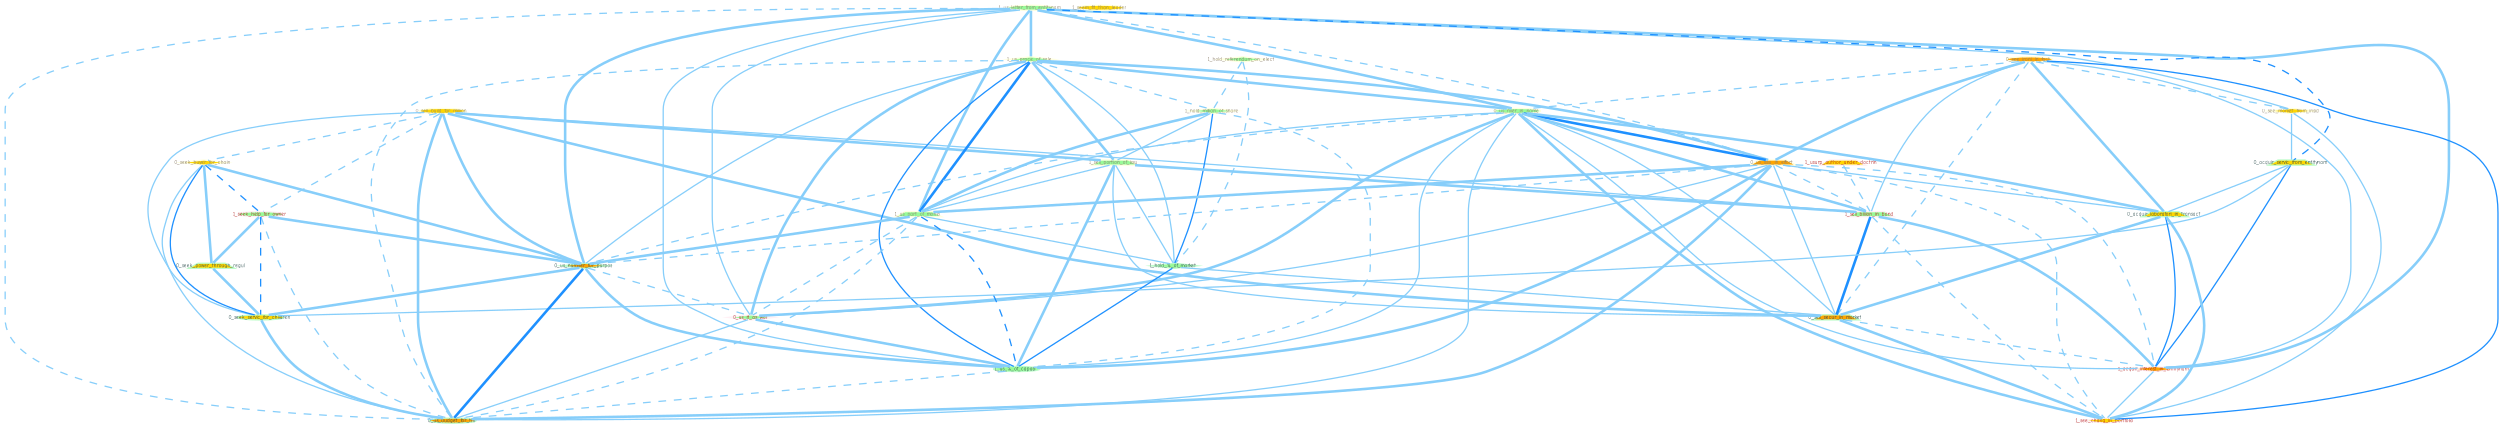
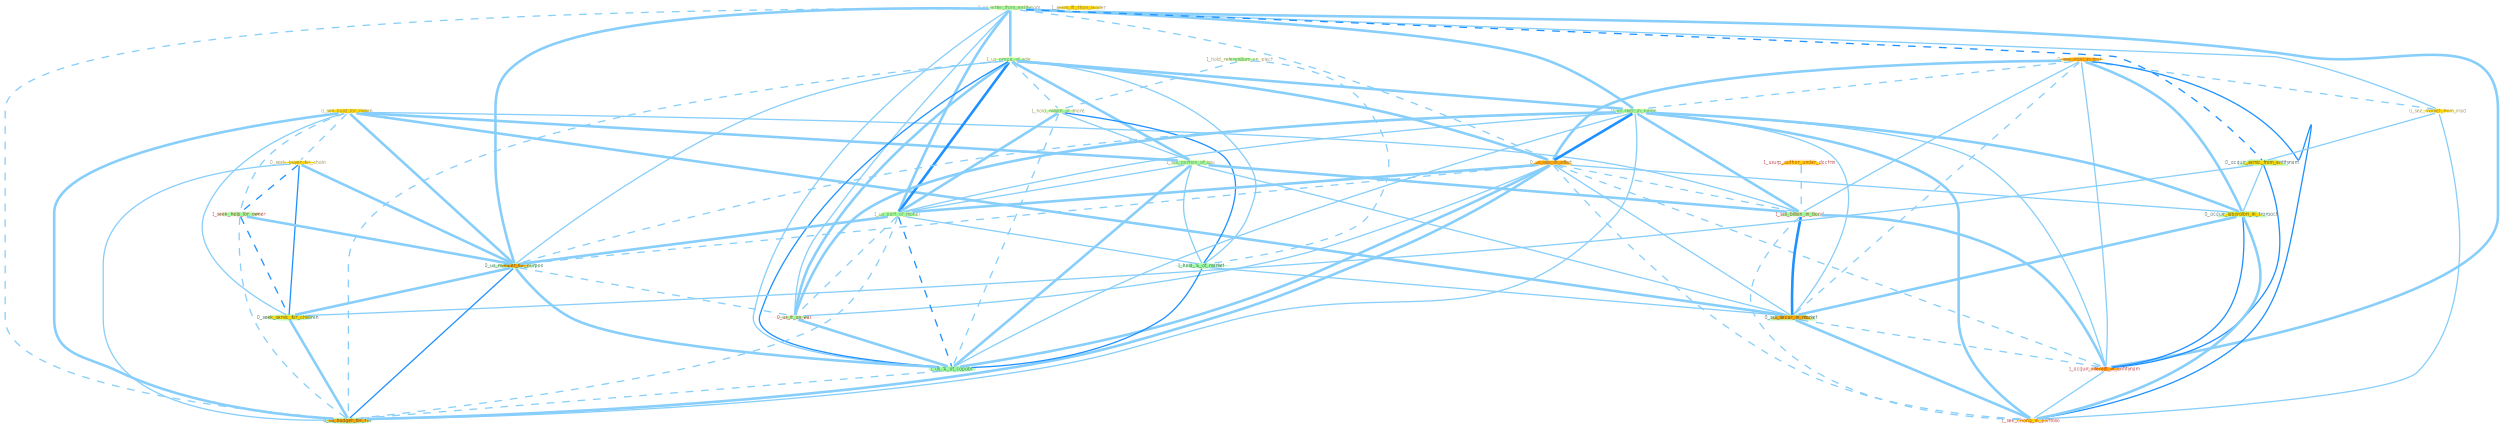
(212, 266) -> none
(519, 343) -> (431, 343)
(602, 369) -> none
